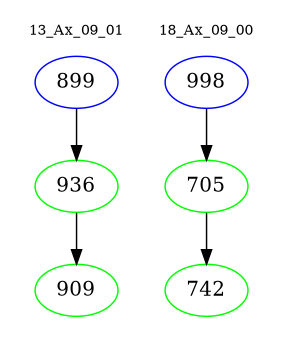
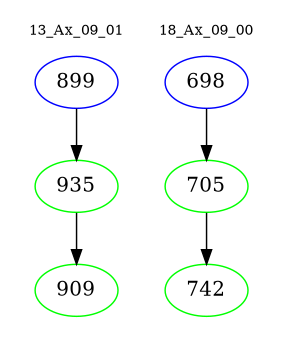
(207, 82) -> (207, 82)
(77, 186) -> (77, 186)
